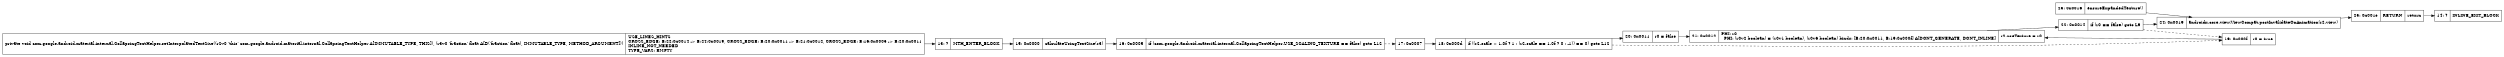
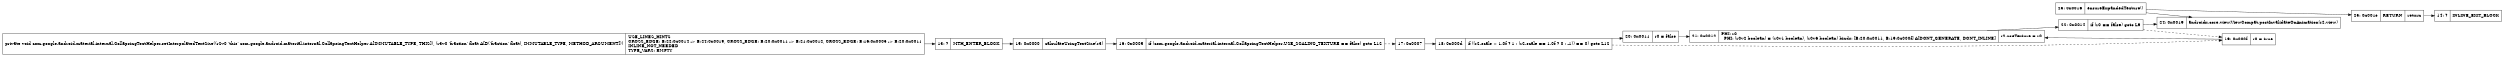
(2344, 18) -> (2247, 12)
